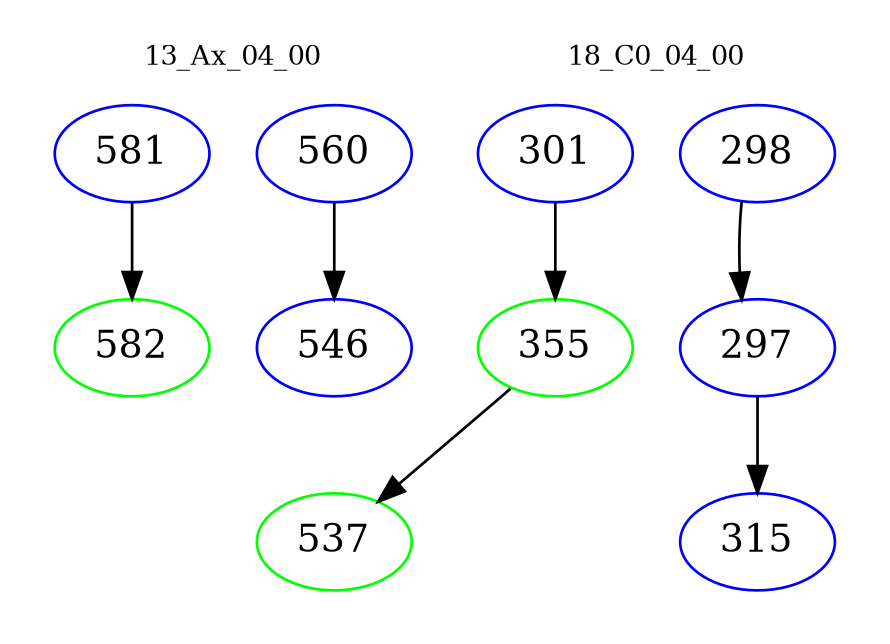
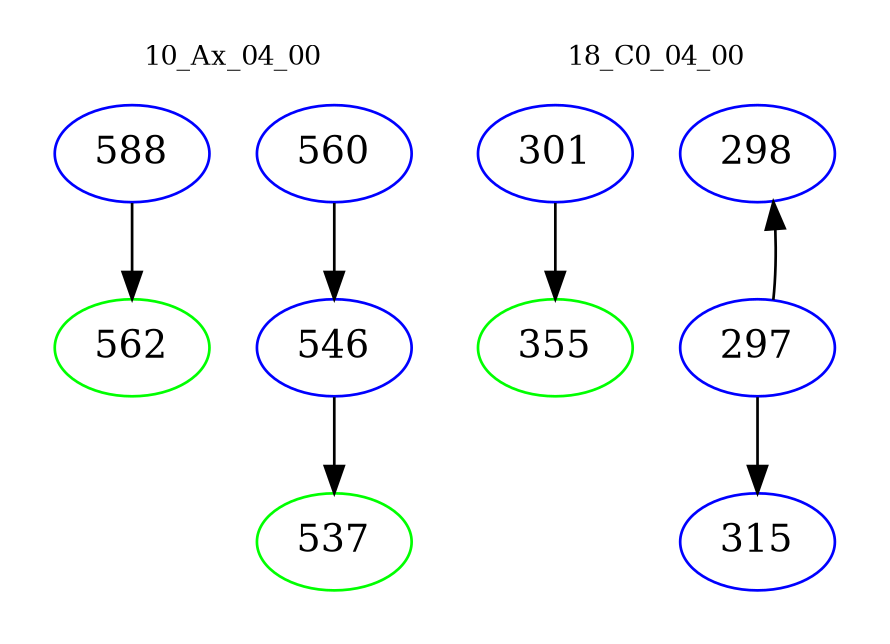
(233, 58) -> (233, 58)
(132, 154) -> (132, 154)
(740, 237) -> (776, 265)
(132, 348) -> (132, 348)
(474, 420) -> (334, 432)
